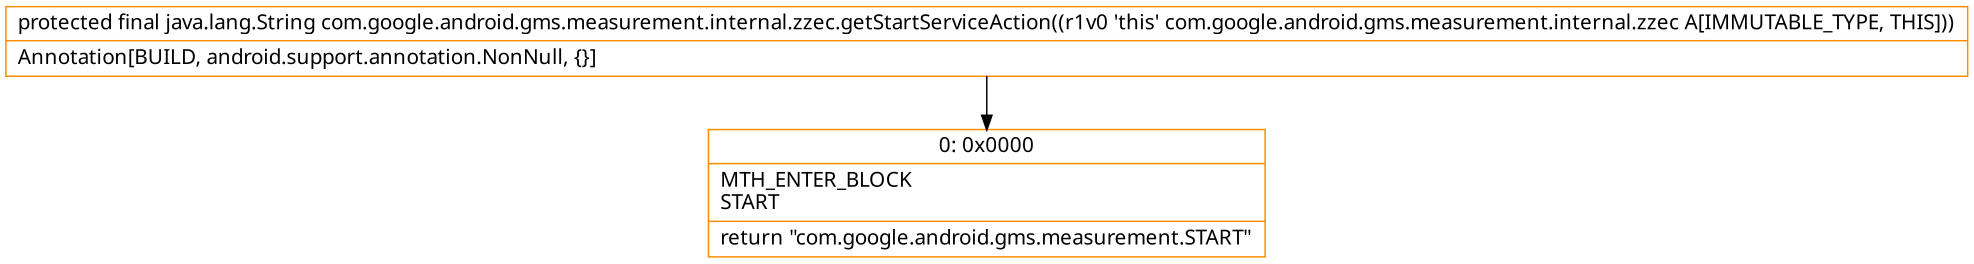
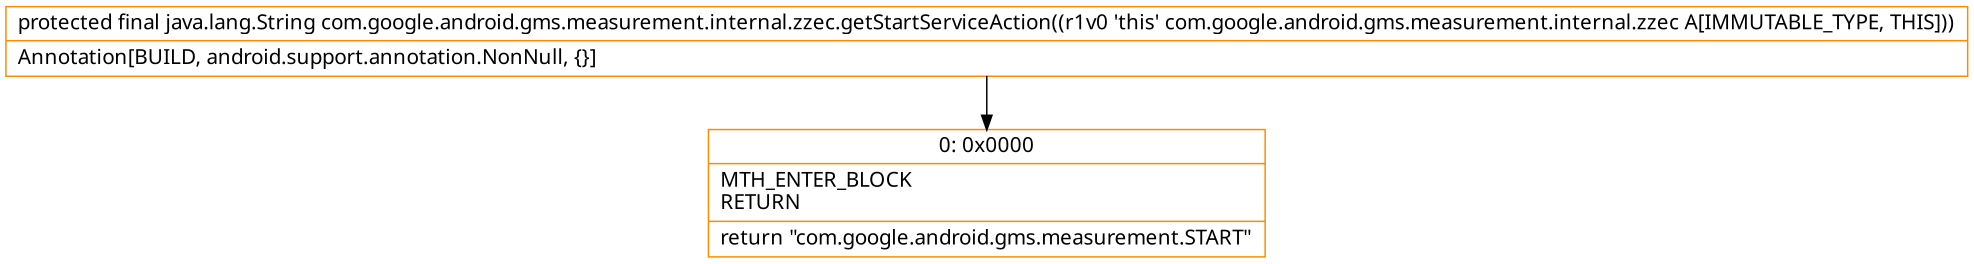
(750, 203) -> (761, 203)
